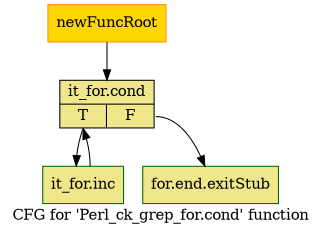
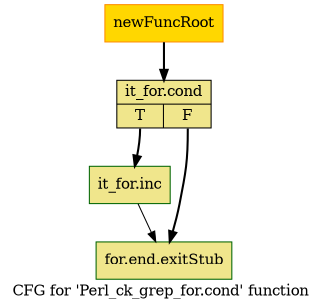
(107, 56) -> (164, 56)
(183, 130) -> (184, 181)
(79, 142) -> (139, 142)
(89, 152) -> (145, 218)
